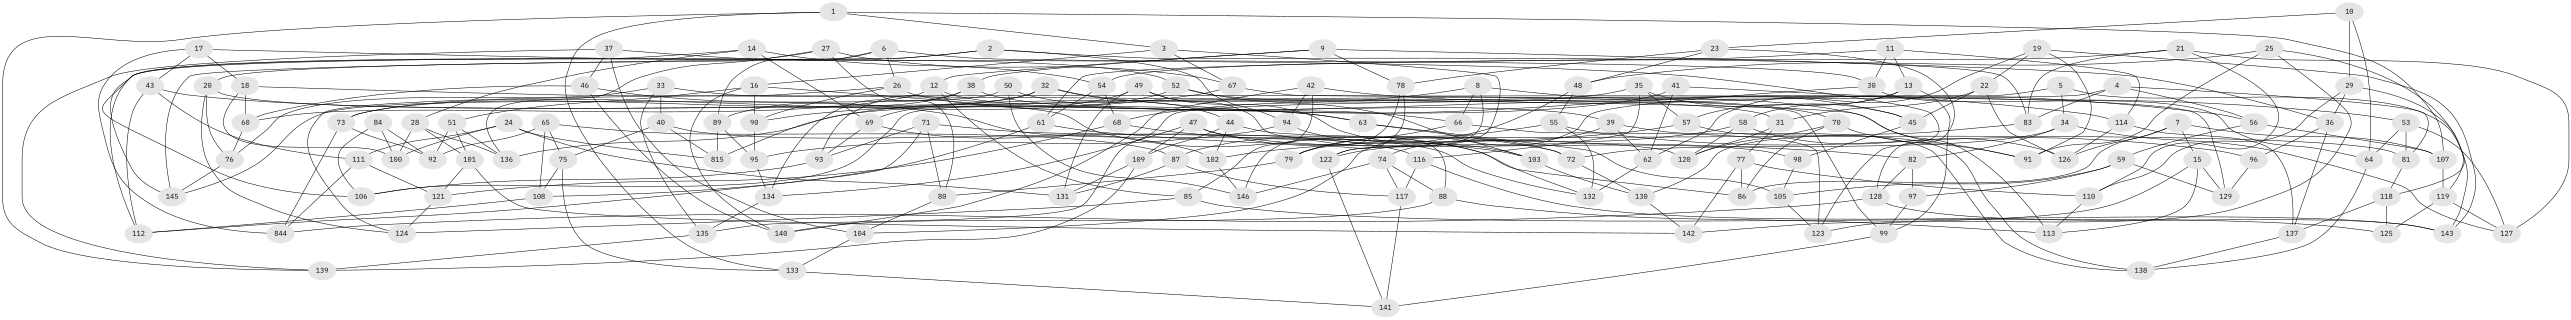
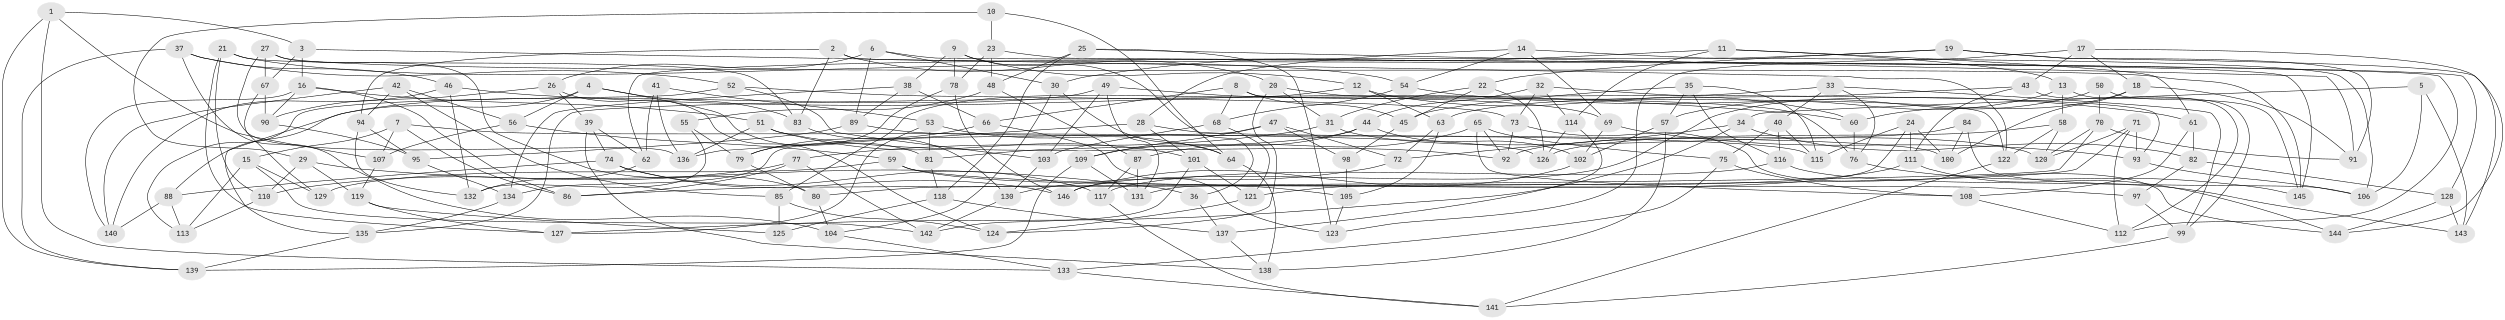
(717, 160) -> (1817, 160)
(2254, 160) -> none
(281, 234) -> (2335, 234)
